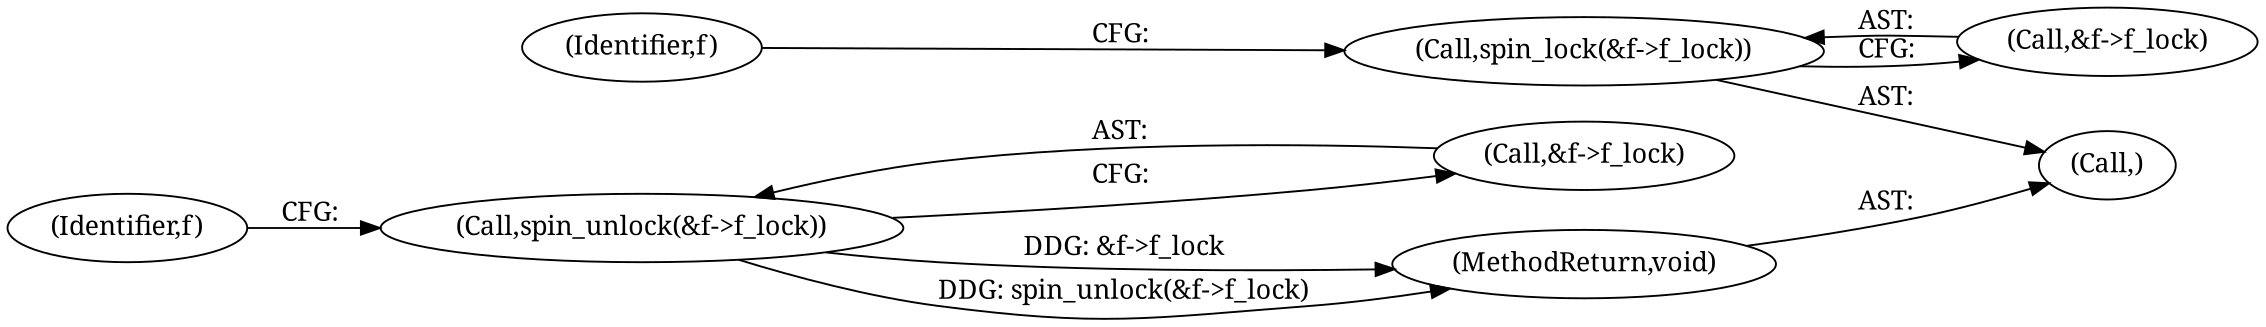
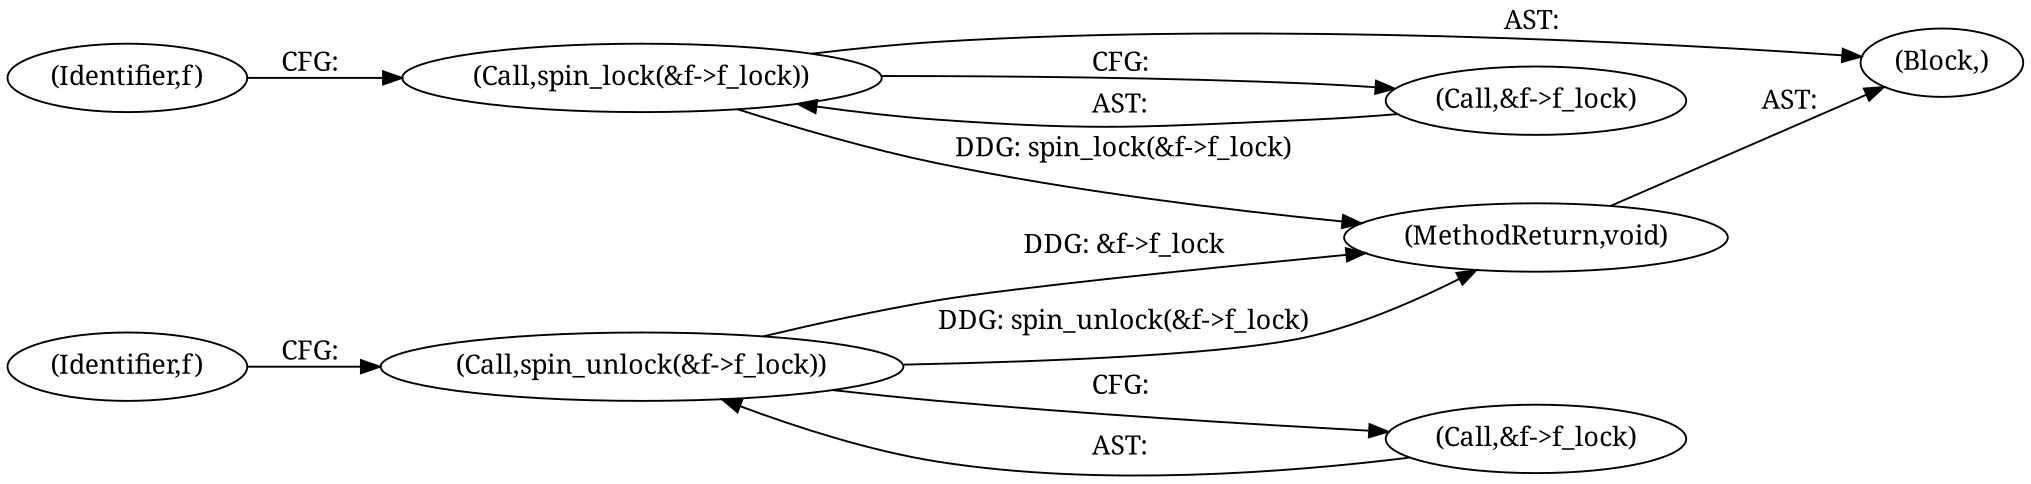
(2107, 165) -> (1942, 63)
none -> (1037, 182)
